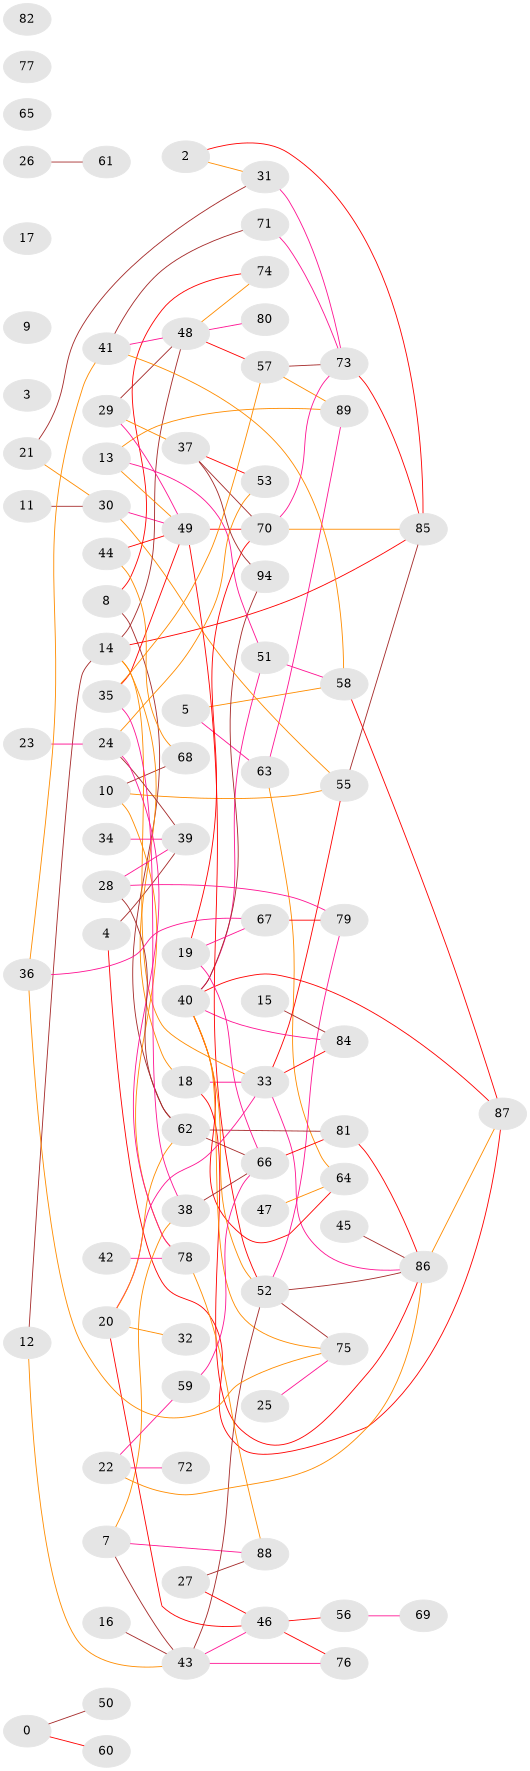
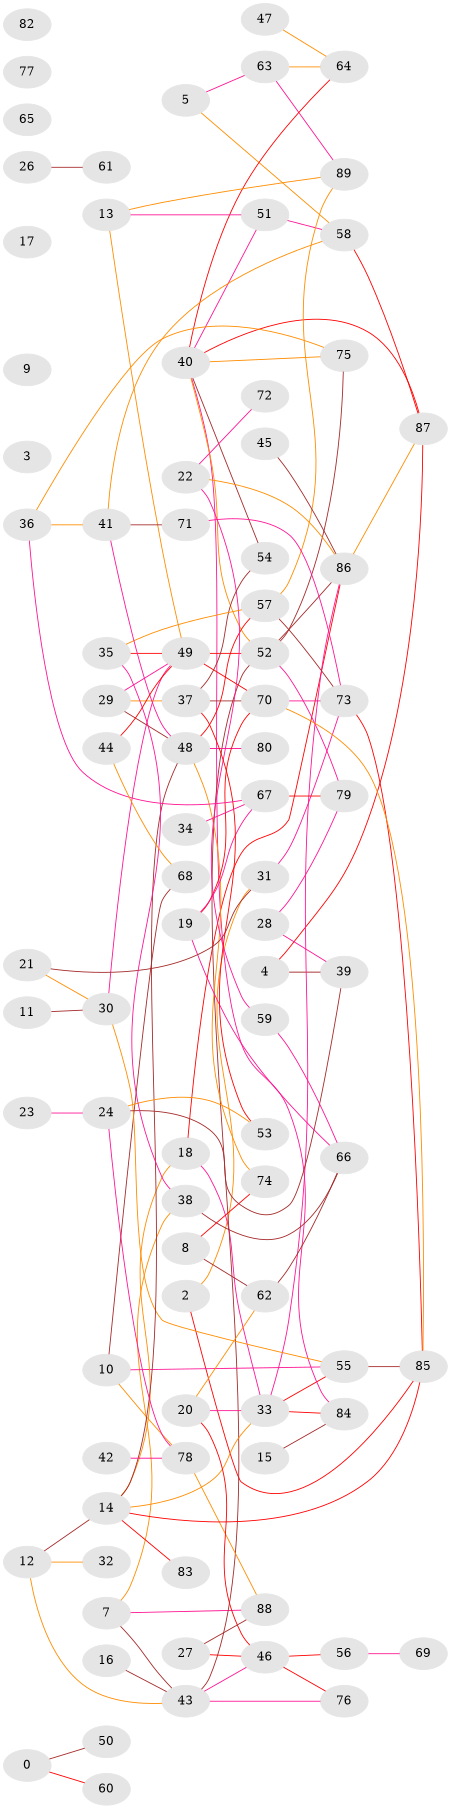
(265, 577) -> (265, 558)
(226, 799) -> (225, 1368)
(146, 839) -> (225, 813)
(146, 1008) -> none
(344, 1132) -> none
(146, 1331) -> (67, 1562)
(265, 1406) -> none
none -> (186, 1573)
